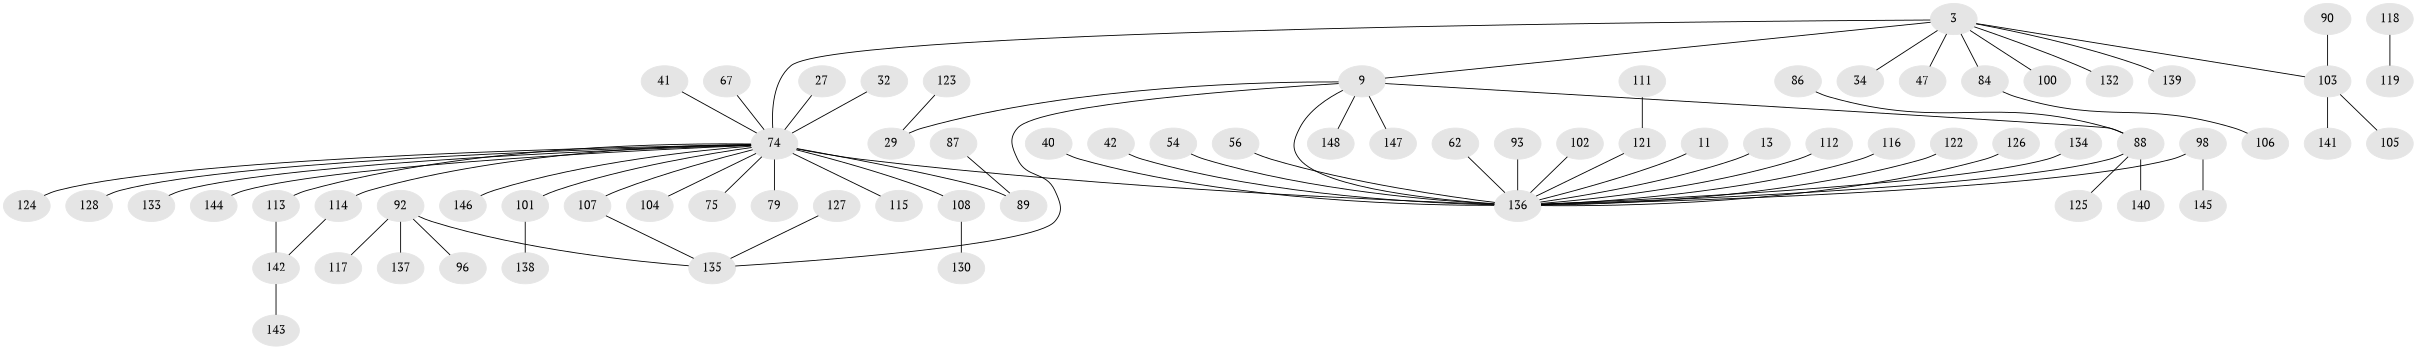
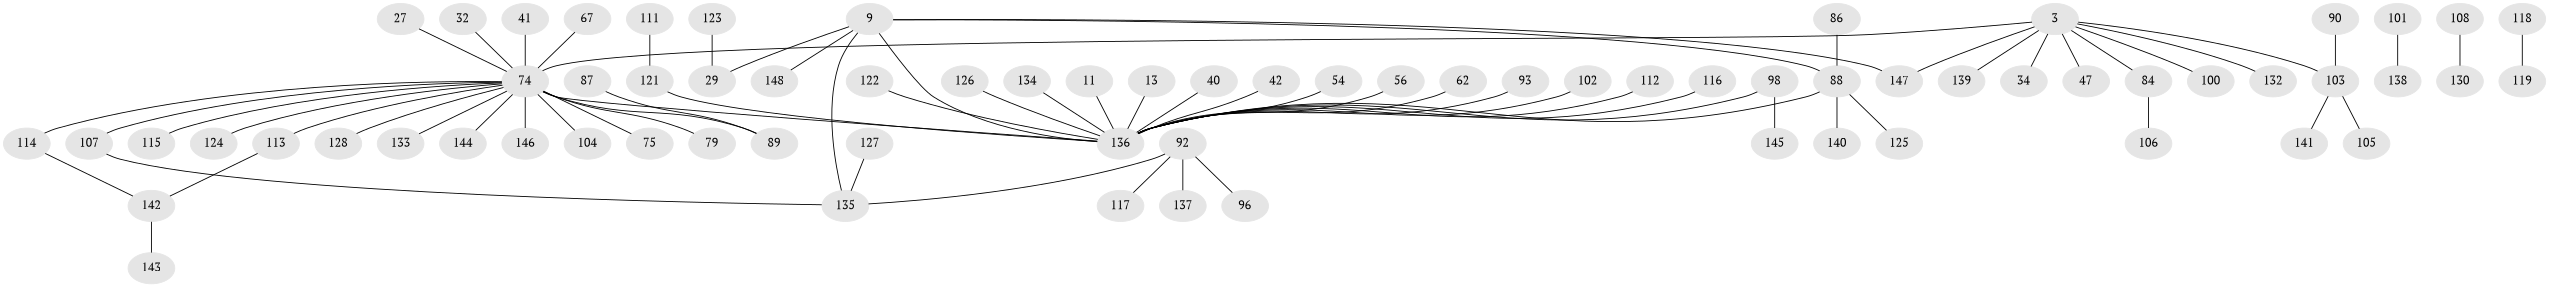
(1658, 50) -> (1976, 48)
(646, 166) -> none
(870, 170) -> none
